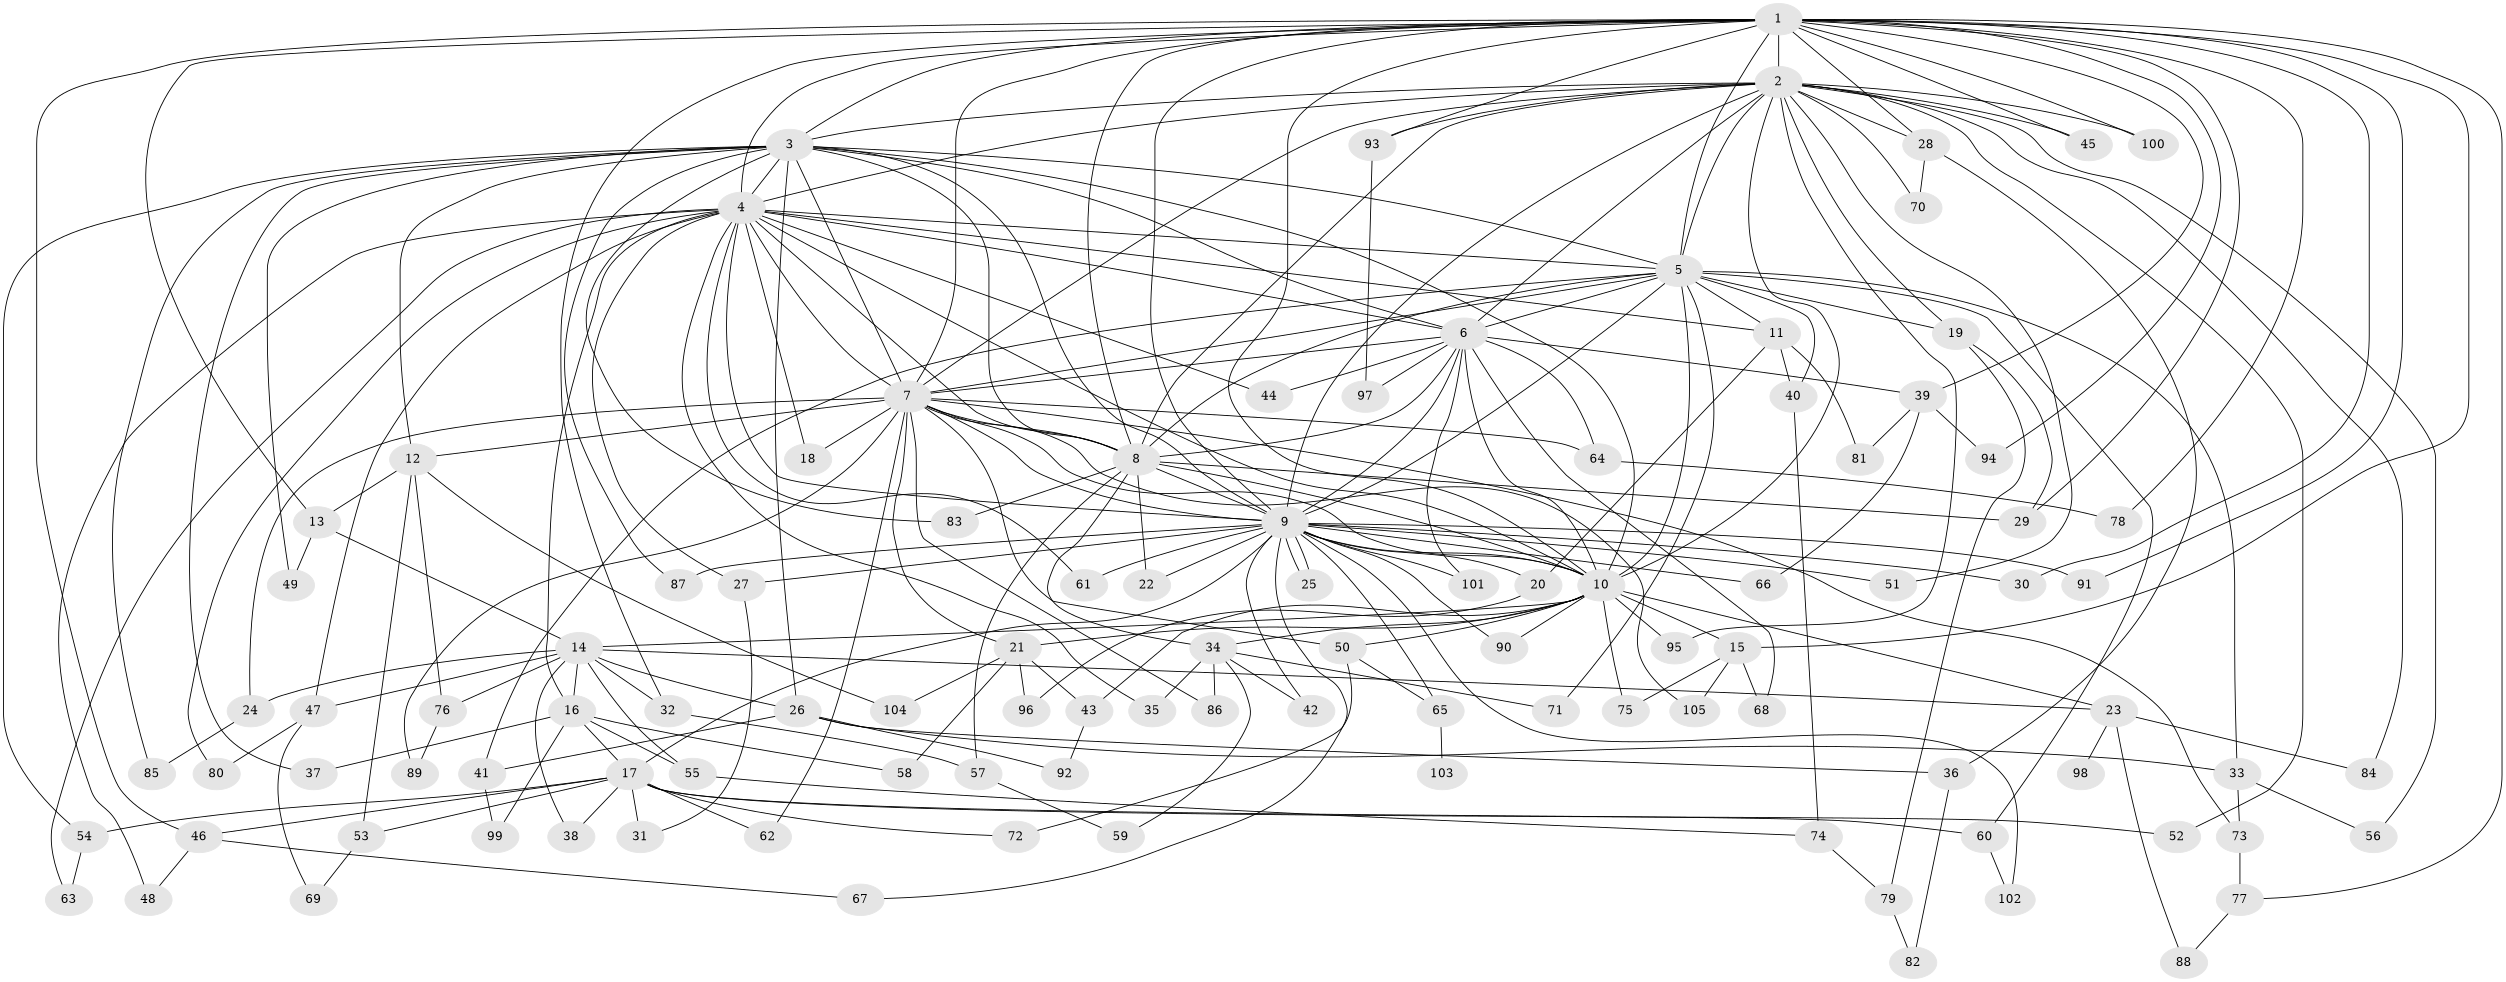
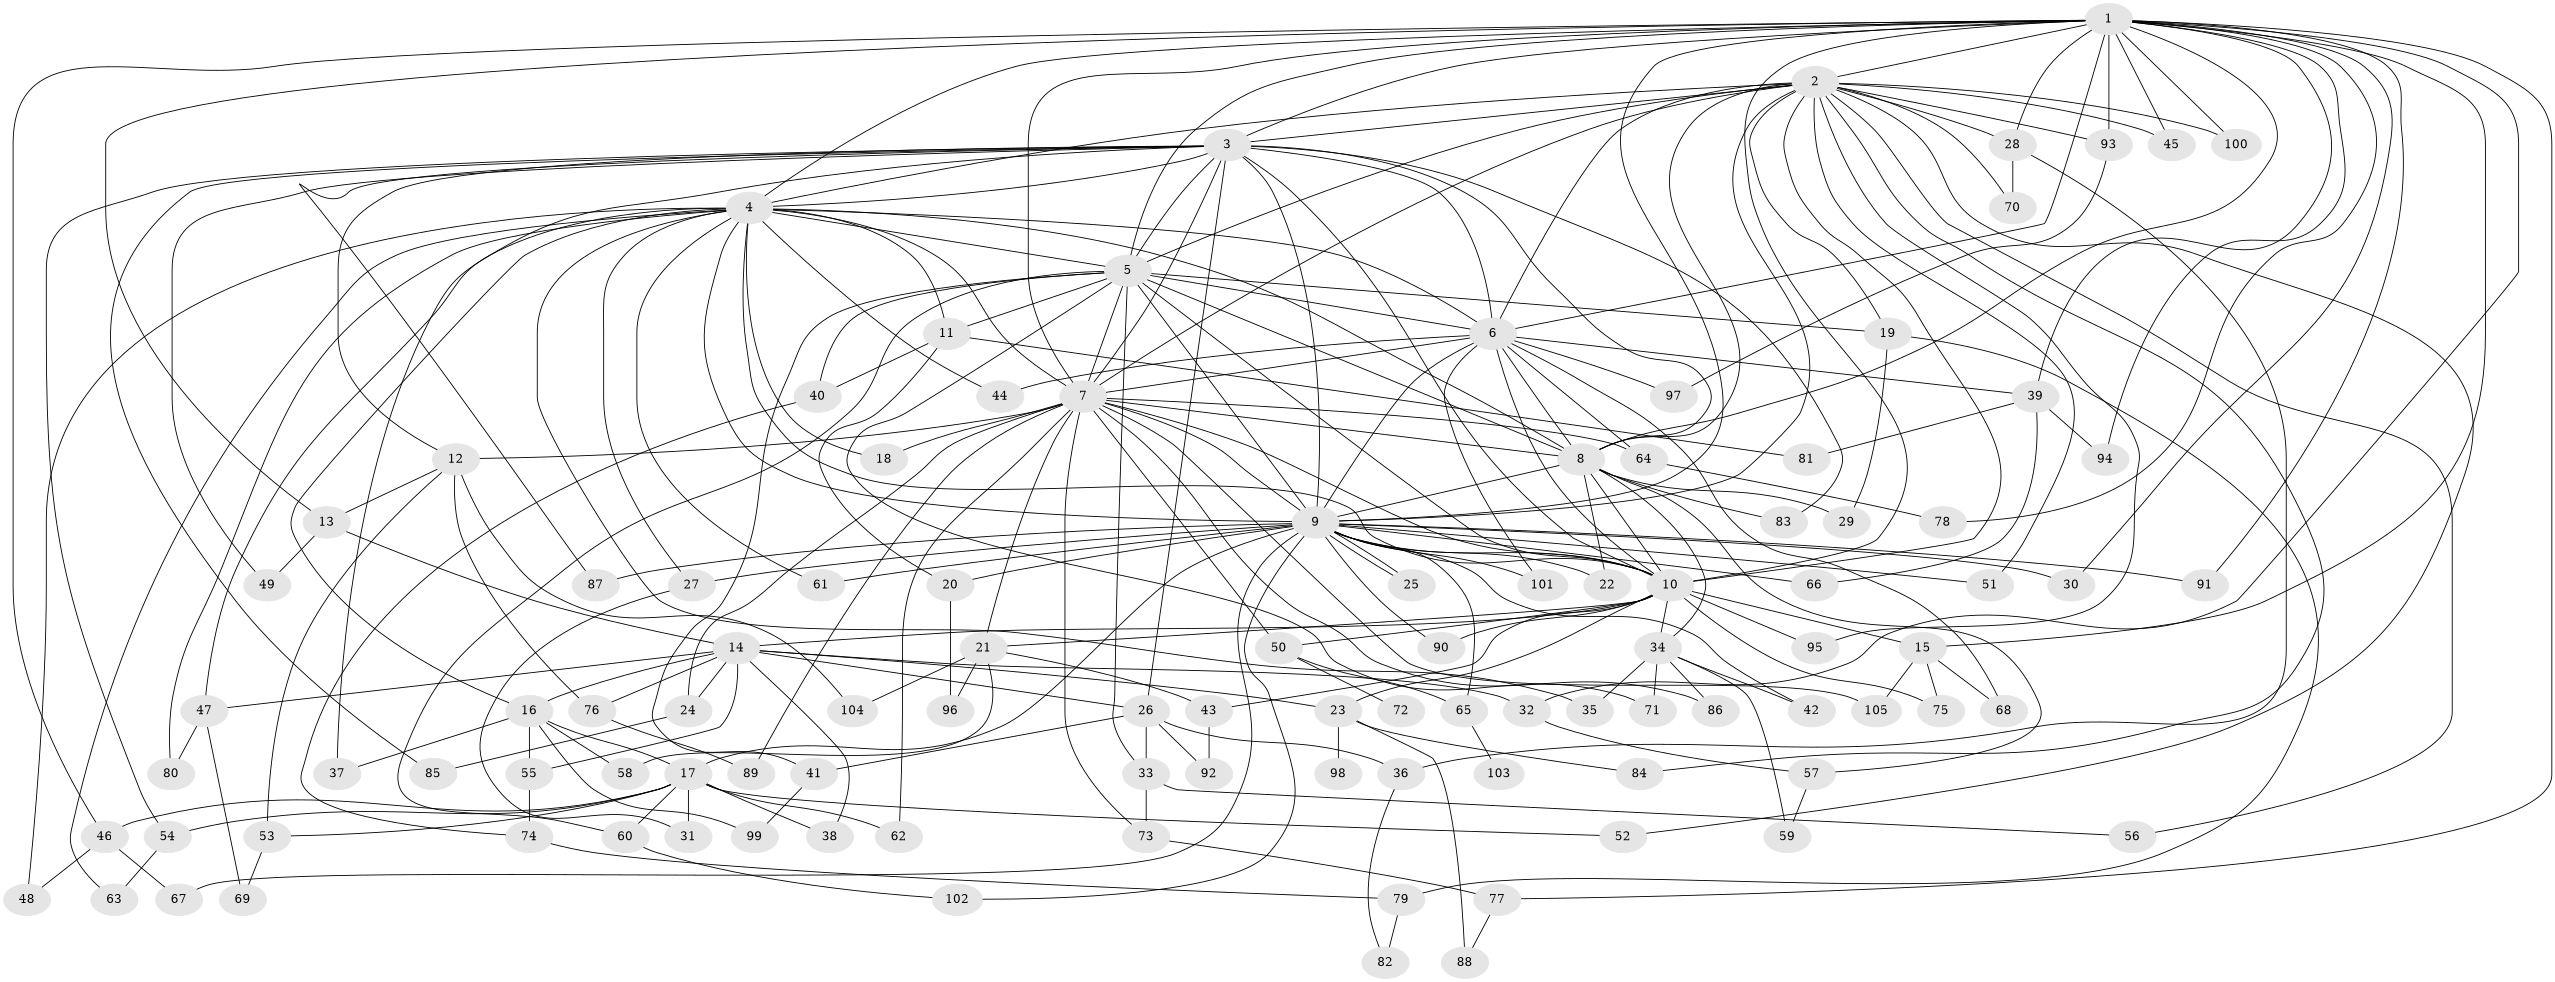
(2223, 129) -> (1877, 258)
(818, 821) -> none
